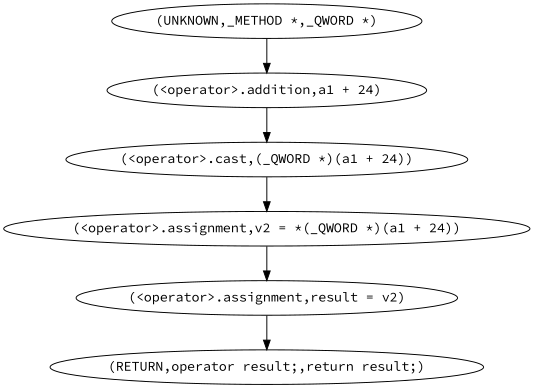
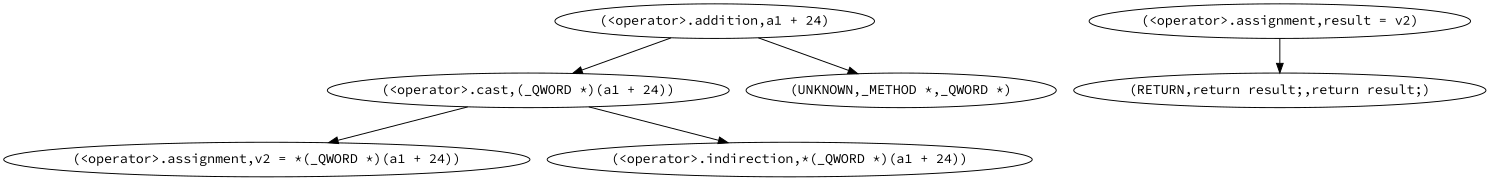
(267, 51) -> (803, 54)
none -> (790, 160)
(267, 259) -> none
(267, 367) -> (1280, 90)
